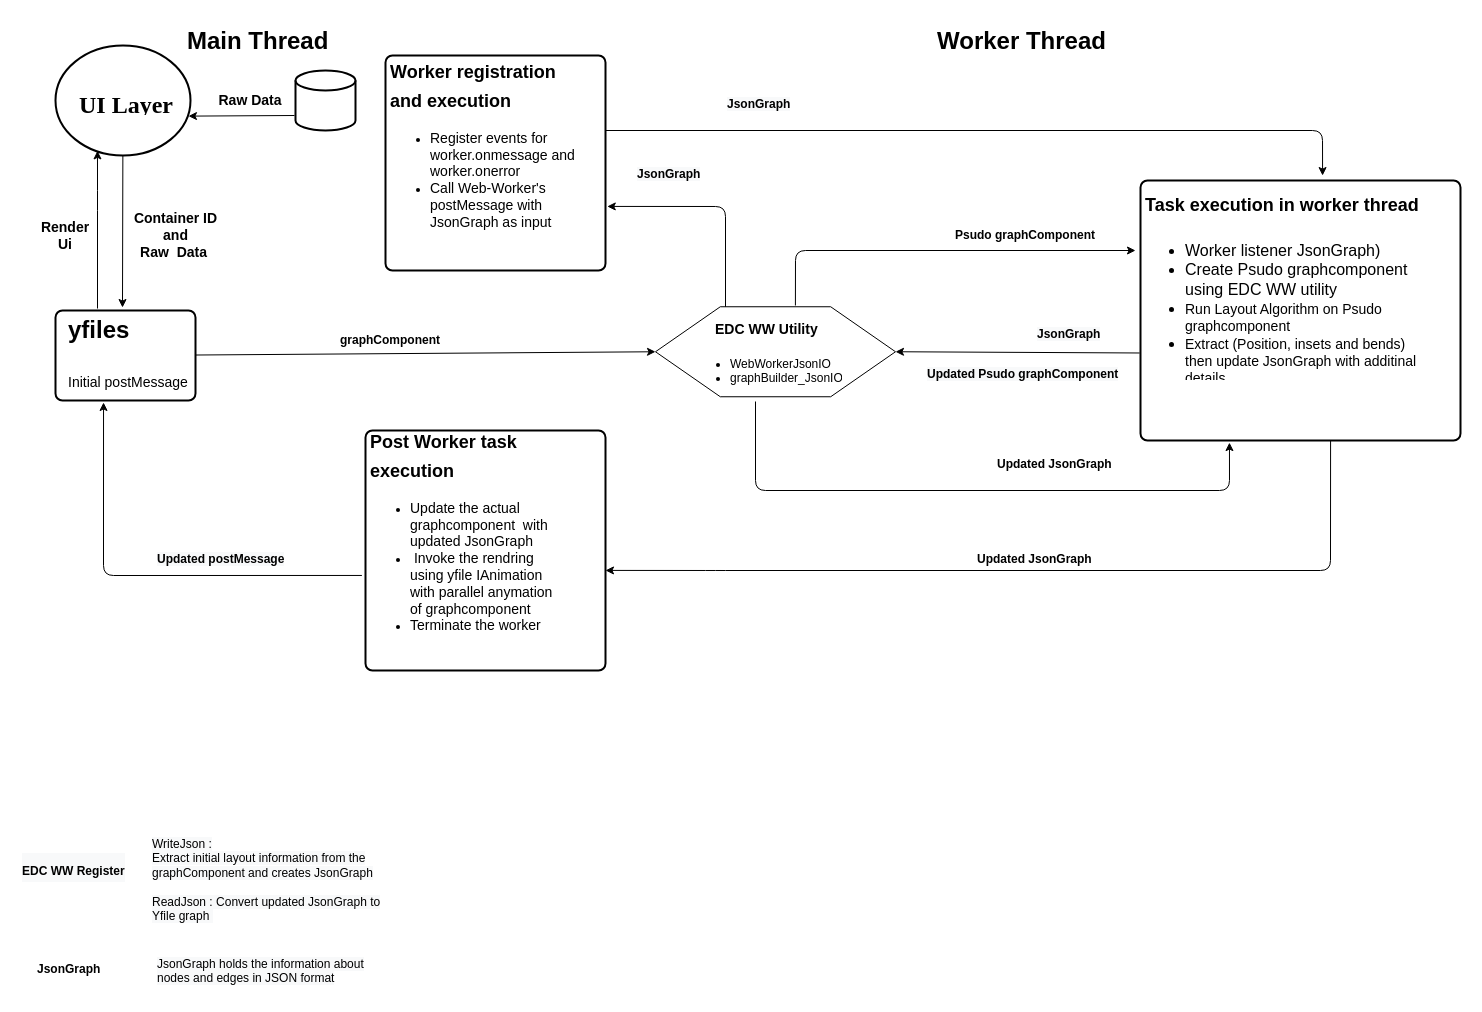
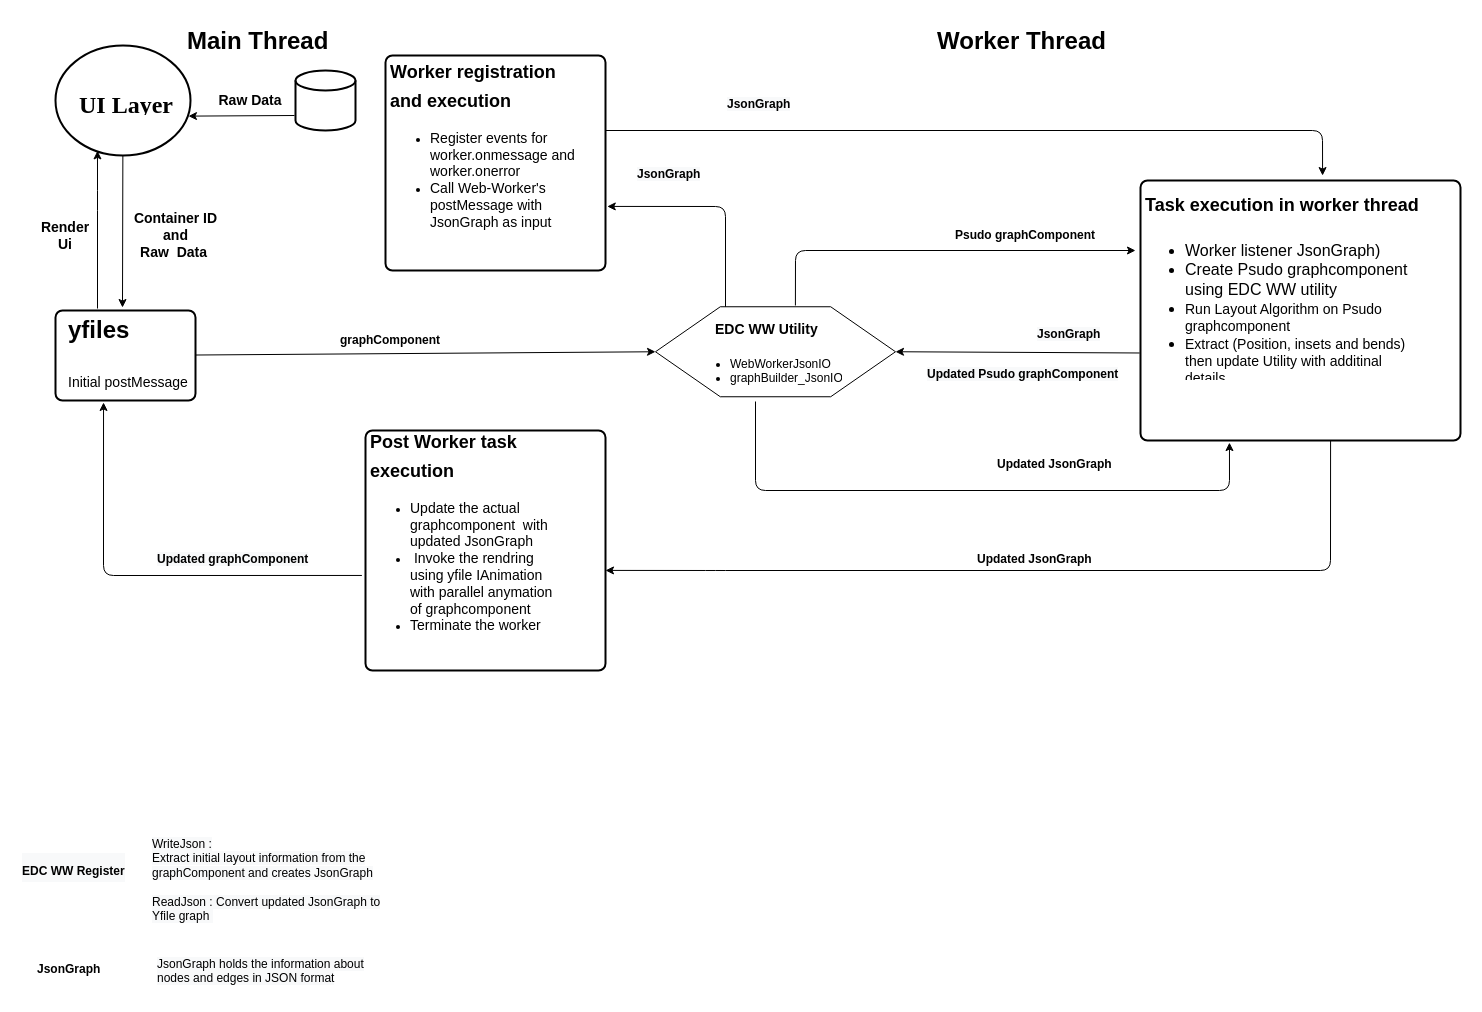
(1284, 247) -> (1284, 247)
(220, 560) -> (230, 560)
